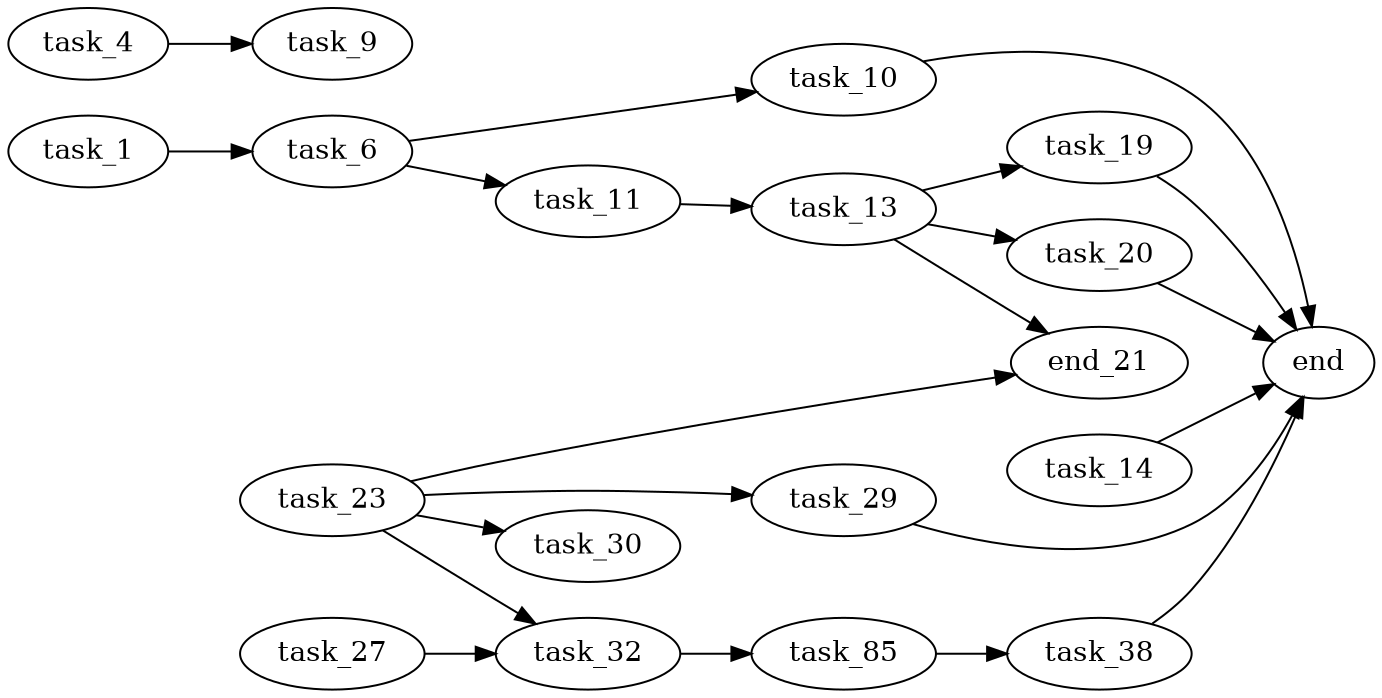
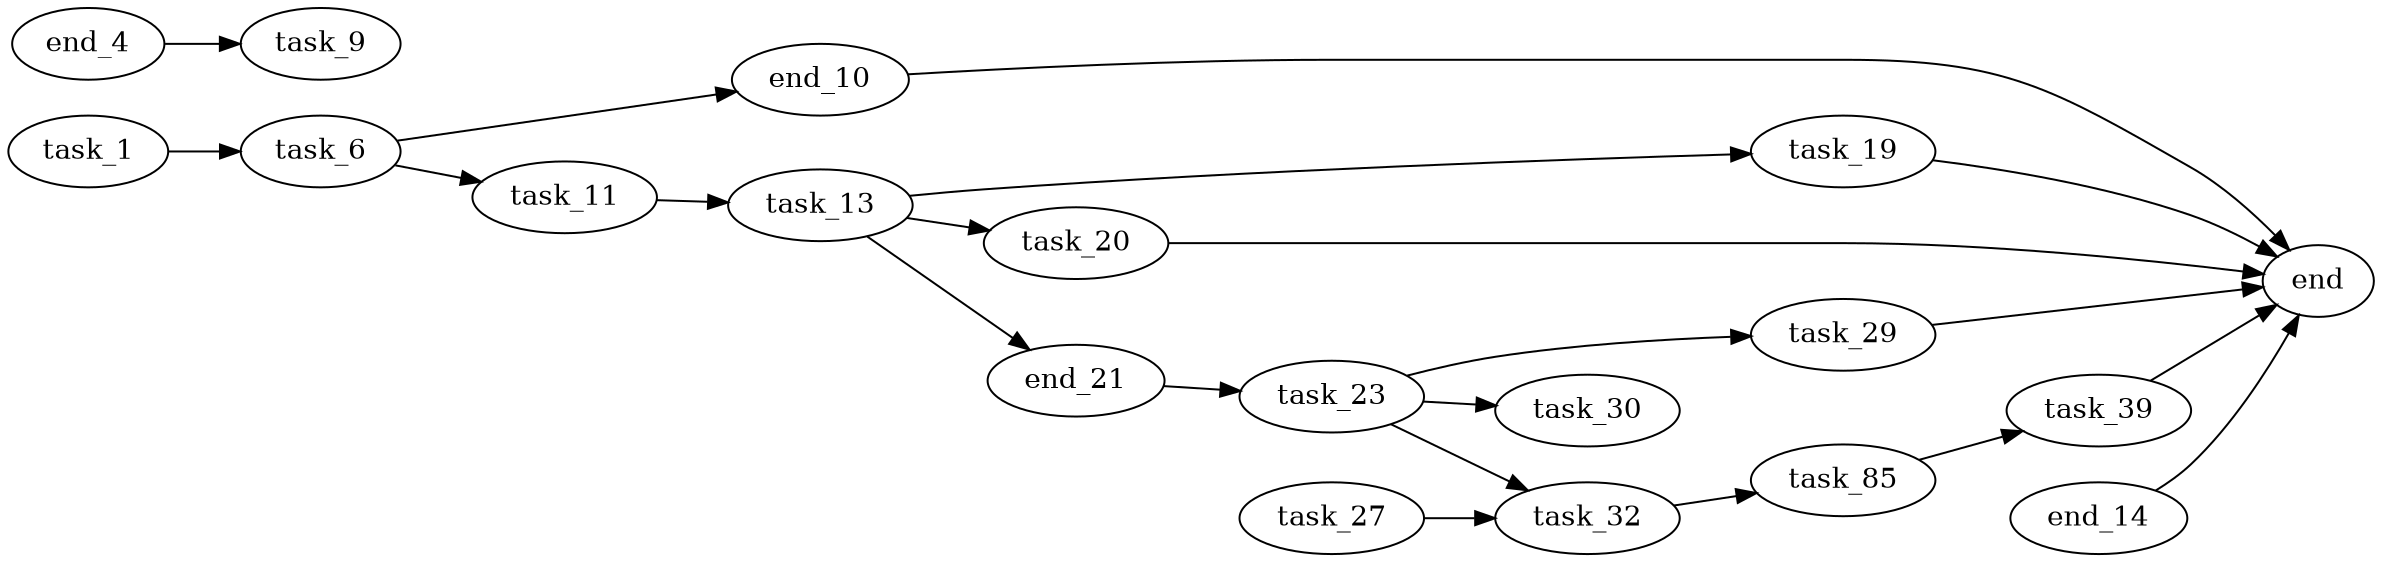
(88, 44) -> (88, 44)
(844, 80) -> (820, 80)
(702, 424) -> (1192, 388)
(1099, 470) -> (2099, 518)
(1099, 654) -> (2099, 411)
